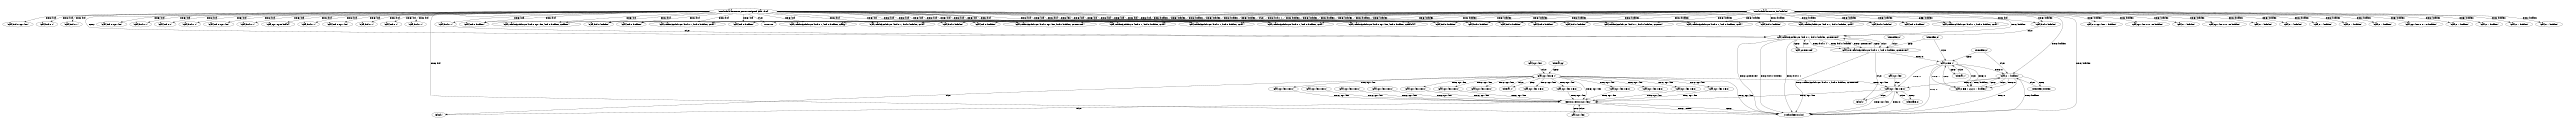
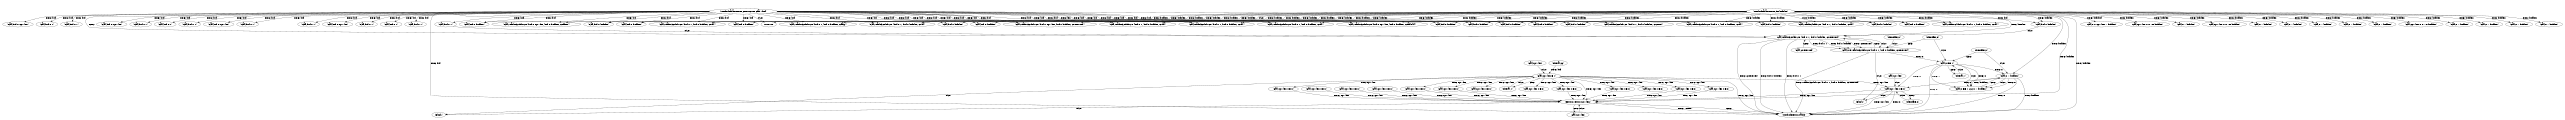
(743, 11) -> (743, 11)
(1275, 18) -> (1275, 18)
(1706, 18) -> (2021, 93)
(1809, 18) -> (1809, 18)
(1926, 18) -> (1926, 18)
(2095, 18) -> (2095, 18)
(278, 24) -> none
(2018, 24) -> (2018, 24)
(1794, 43) -> none
(1806, 44) -> (1806, 44)
(1556, 70) -> (1556, 70)
(1944, 81) -> none
(2041, 89) -> none
(1794, 115) -> (1794, 115)
